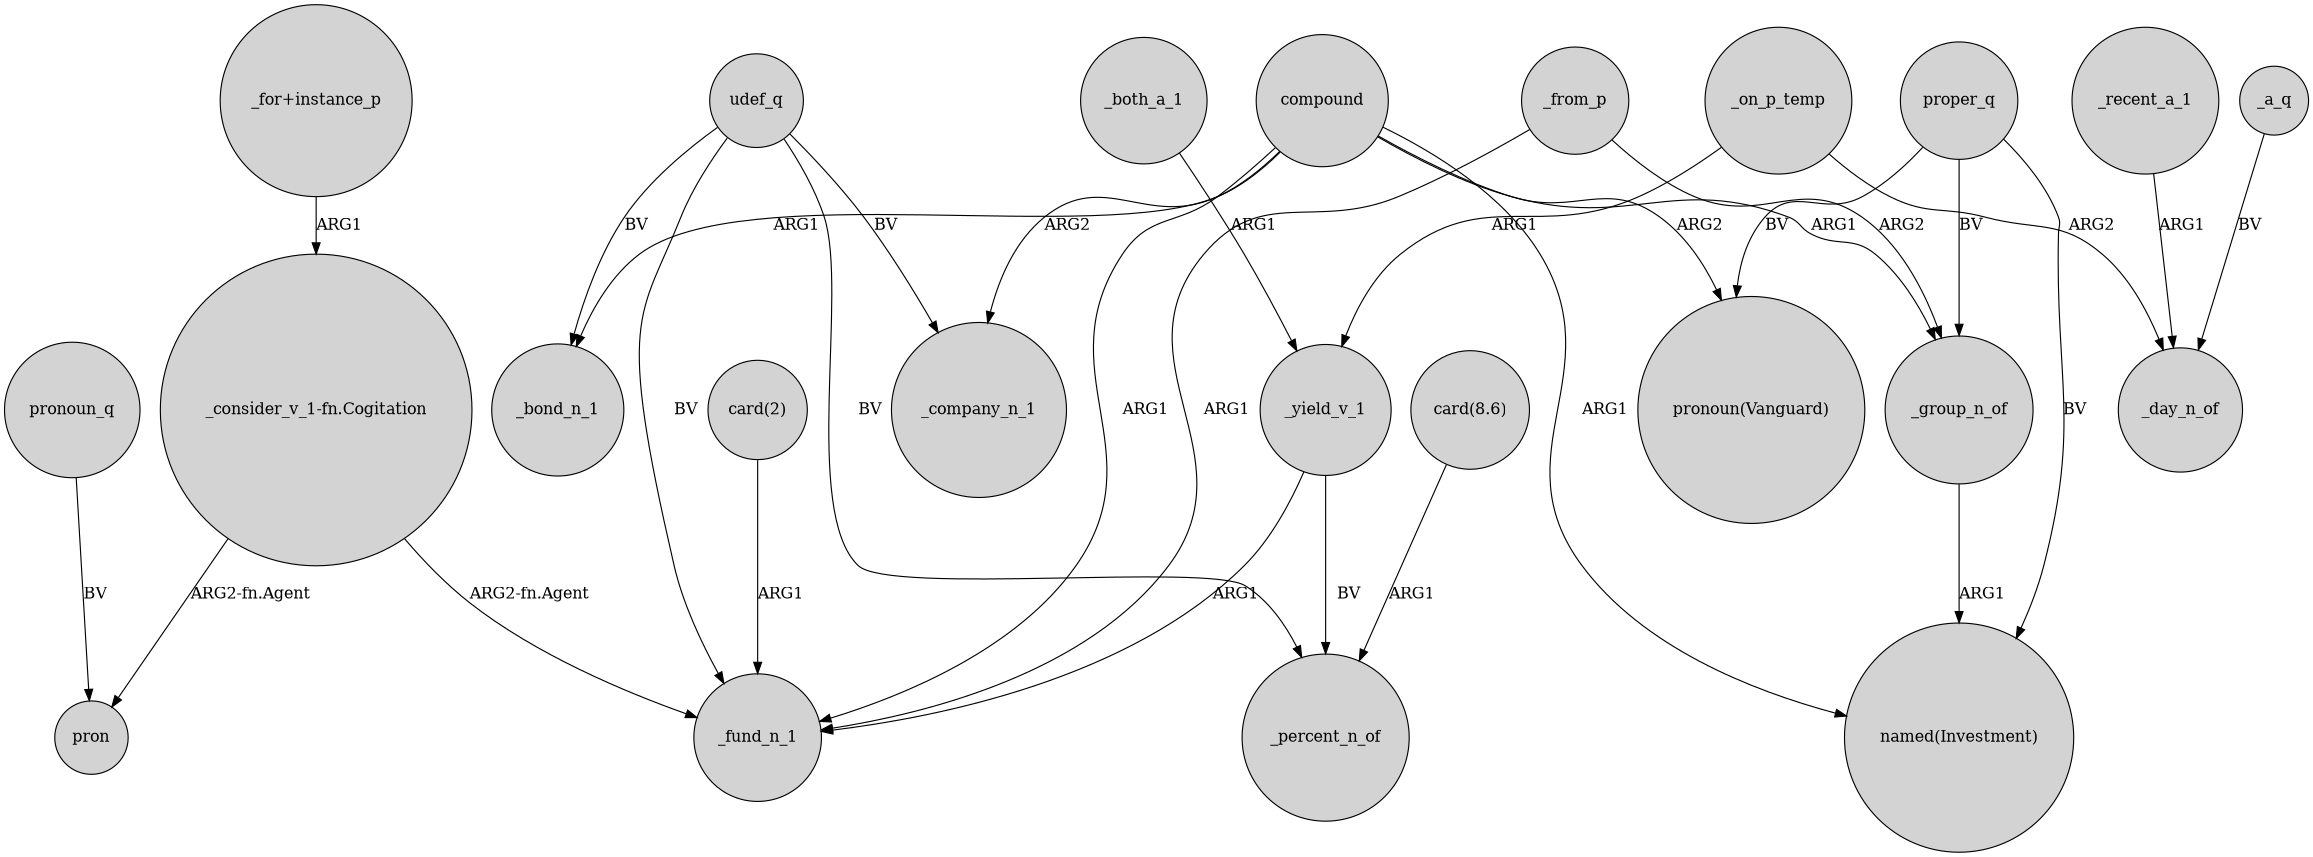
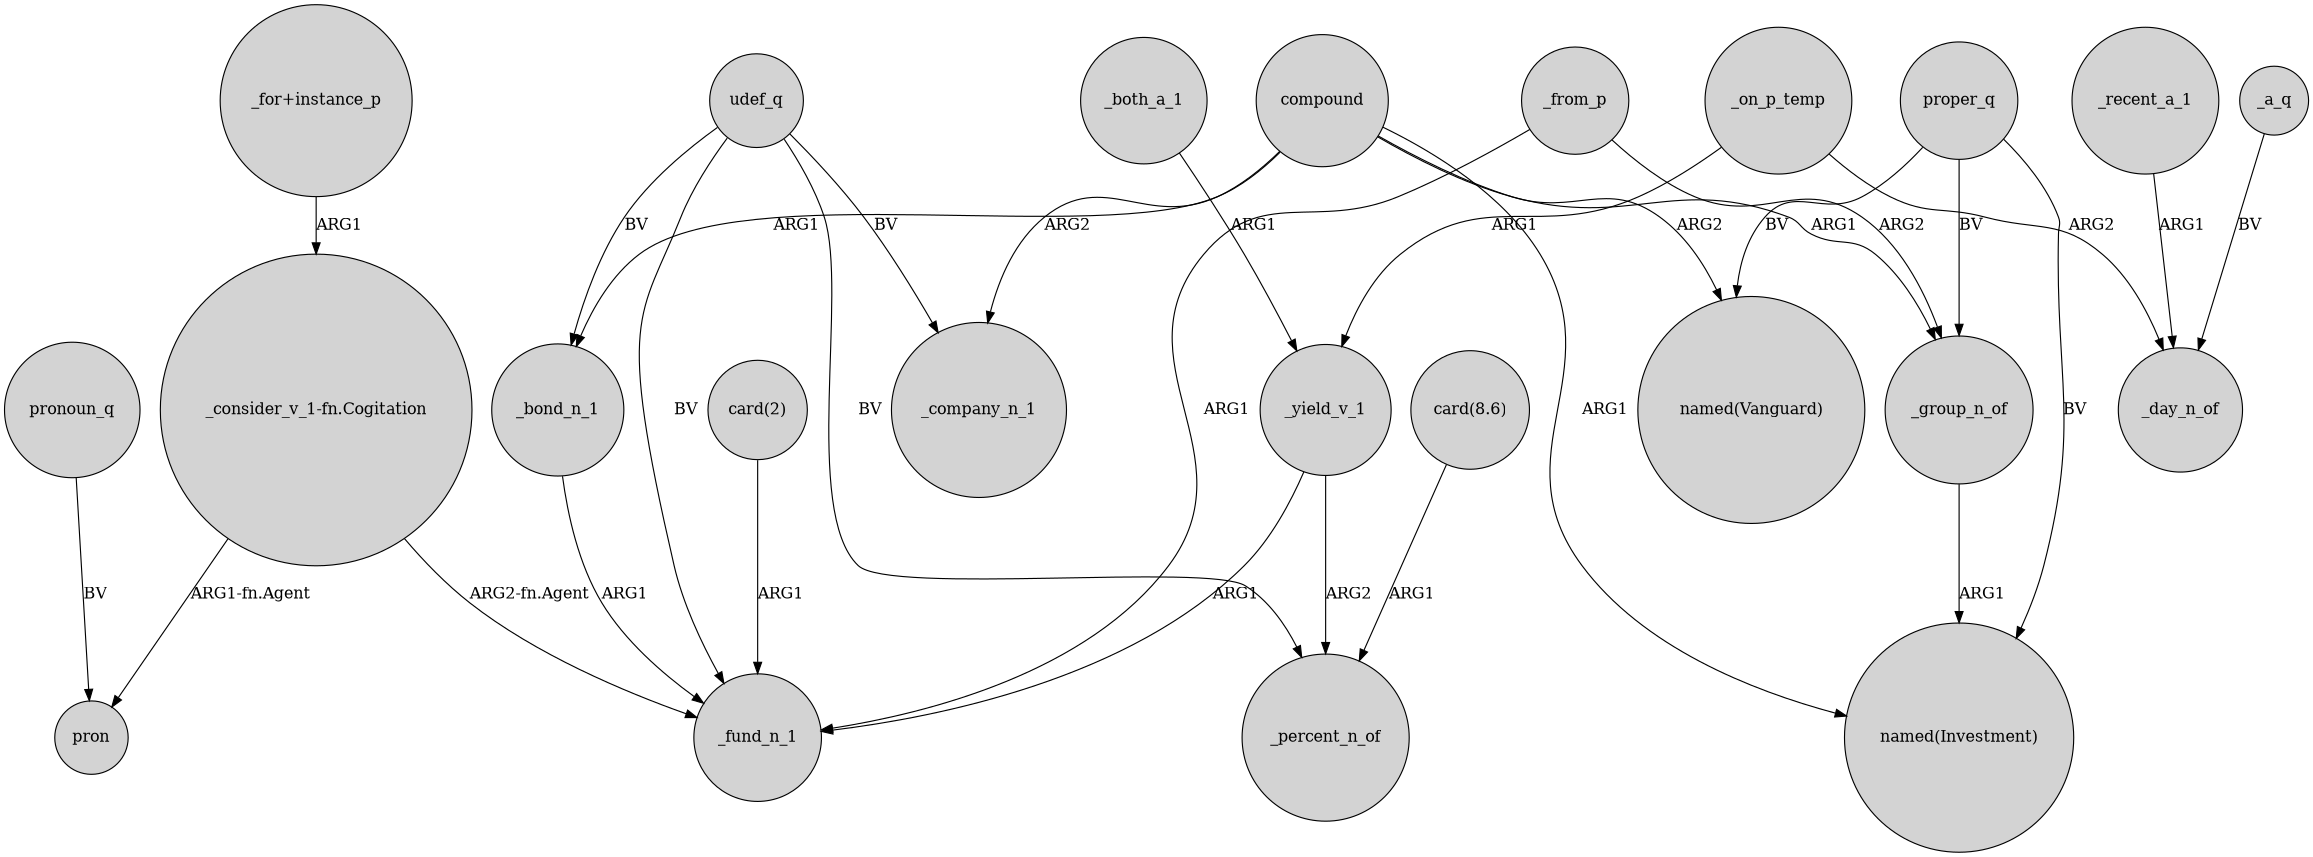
(1751, 410) -> (1751, 410)
(1106, 462) -> (602, 602)
(251, 594) -> (251, 594)
(1349, 594) -> (1349, 594)
